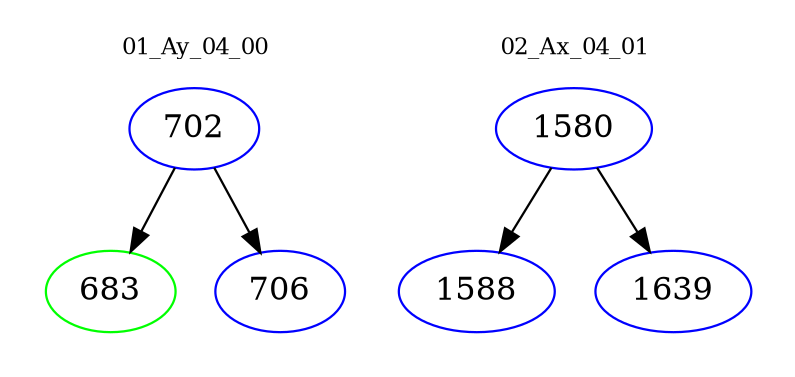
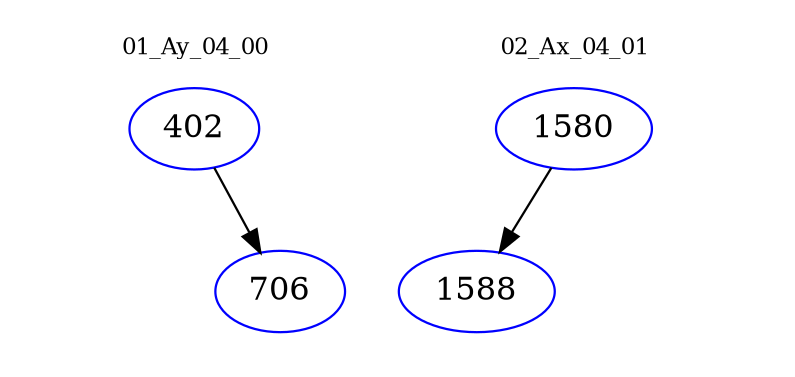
(194, 129) -> (194, 129)
(111, 292) -> none
(673, 292) -> none
